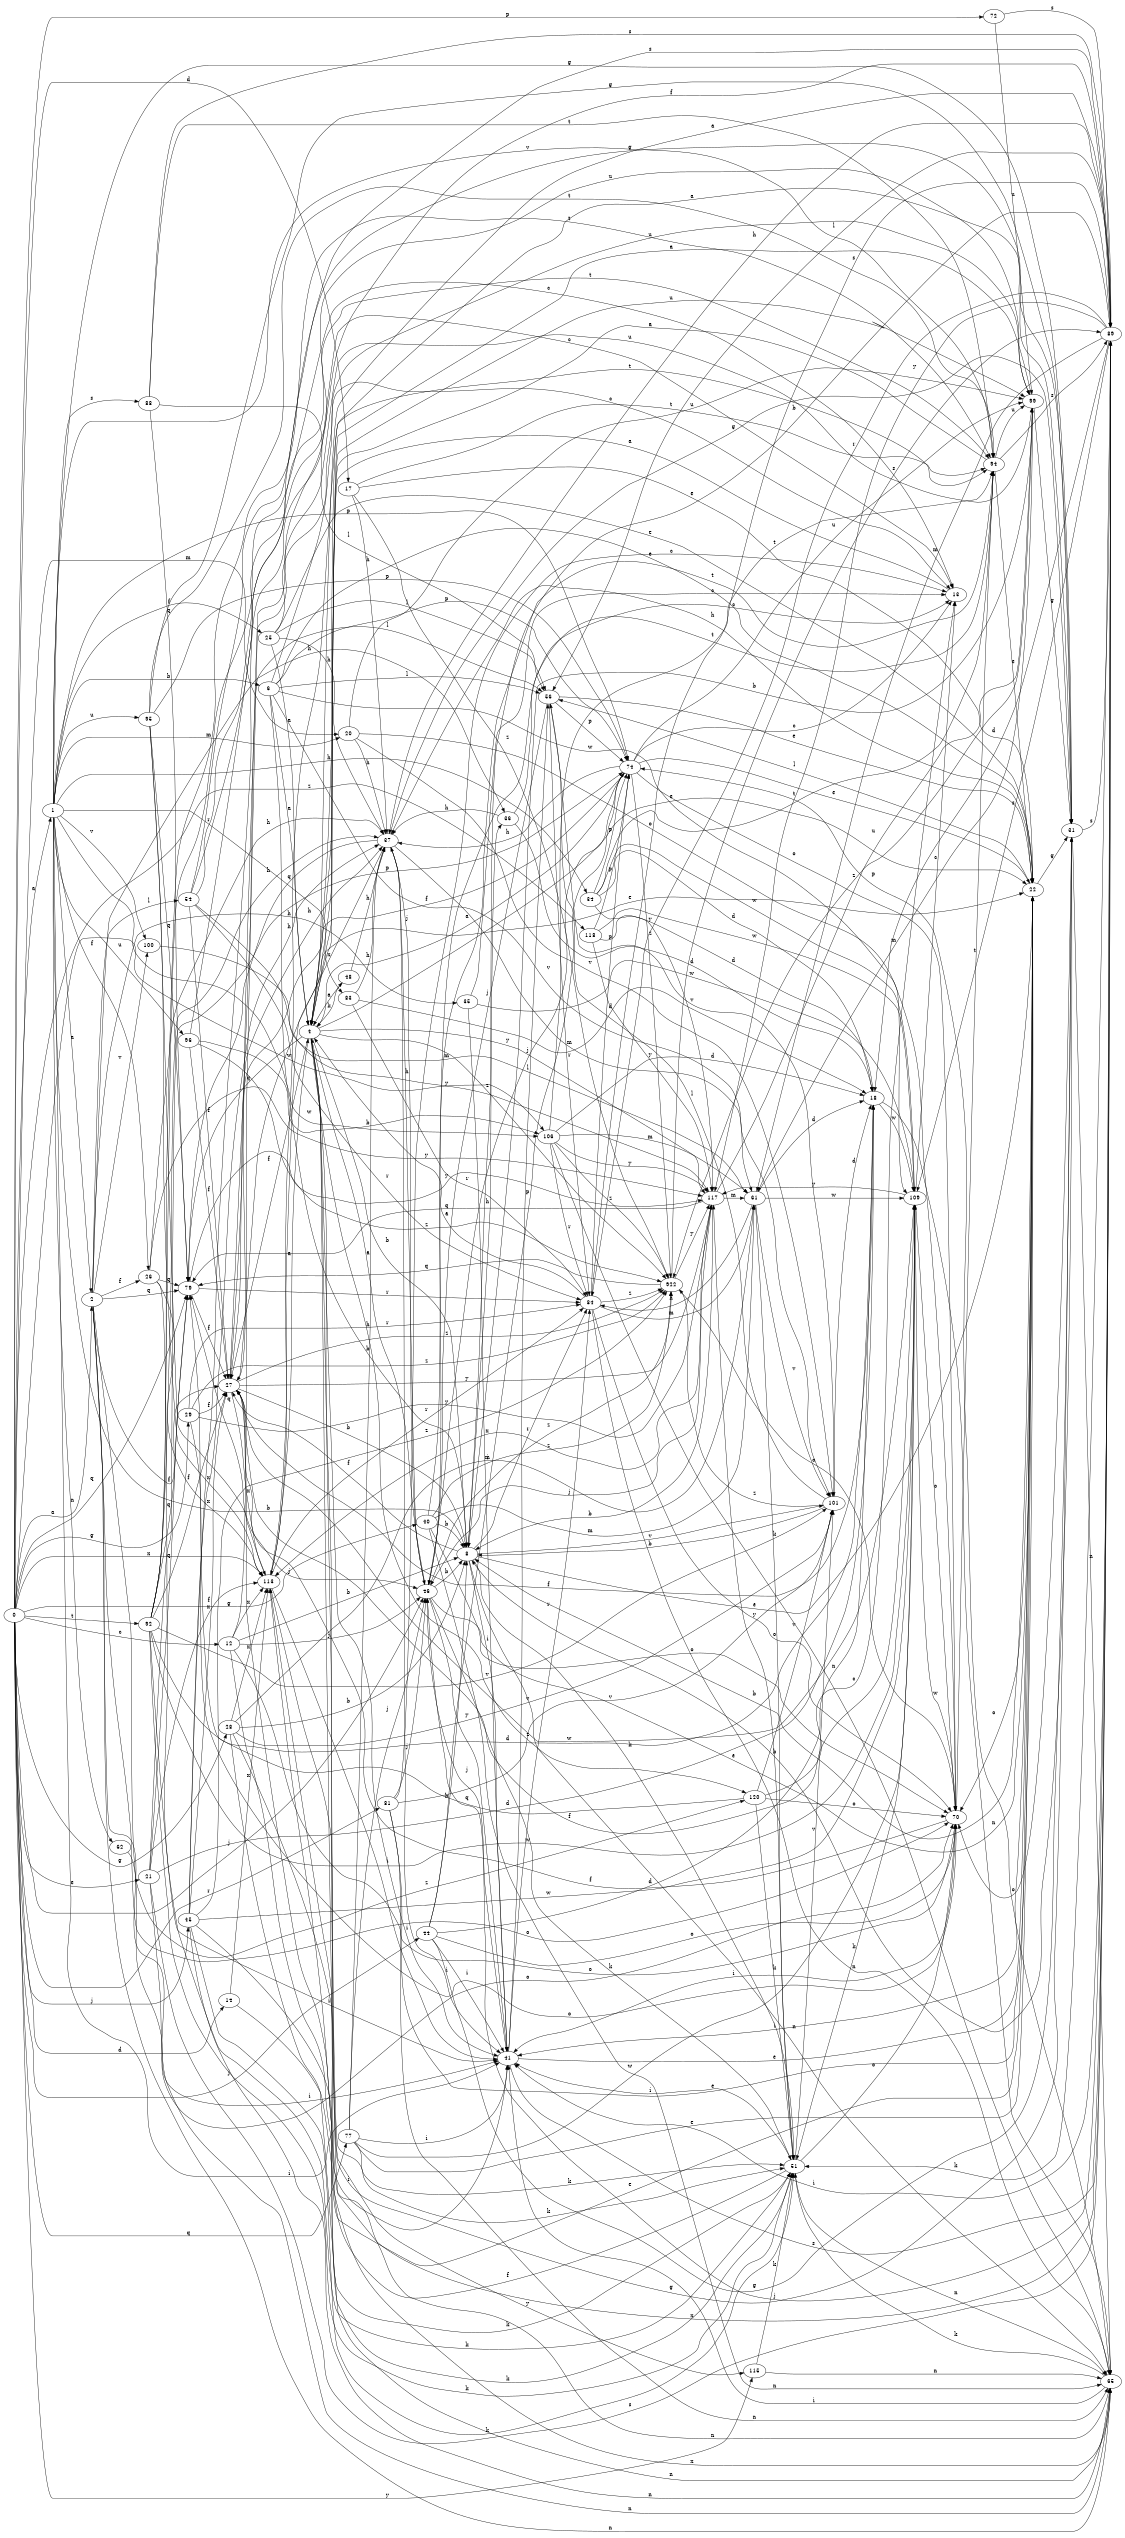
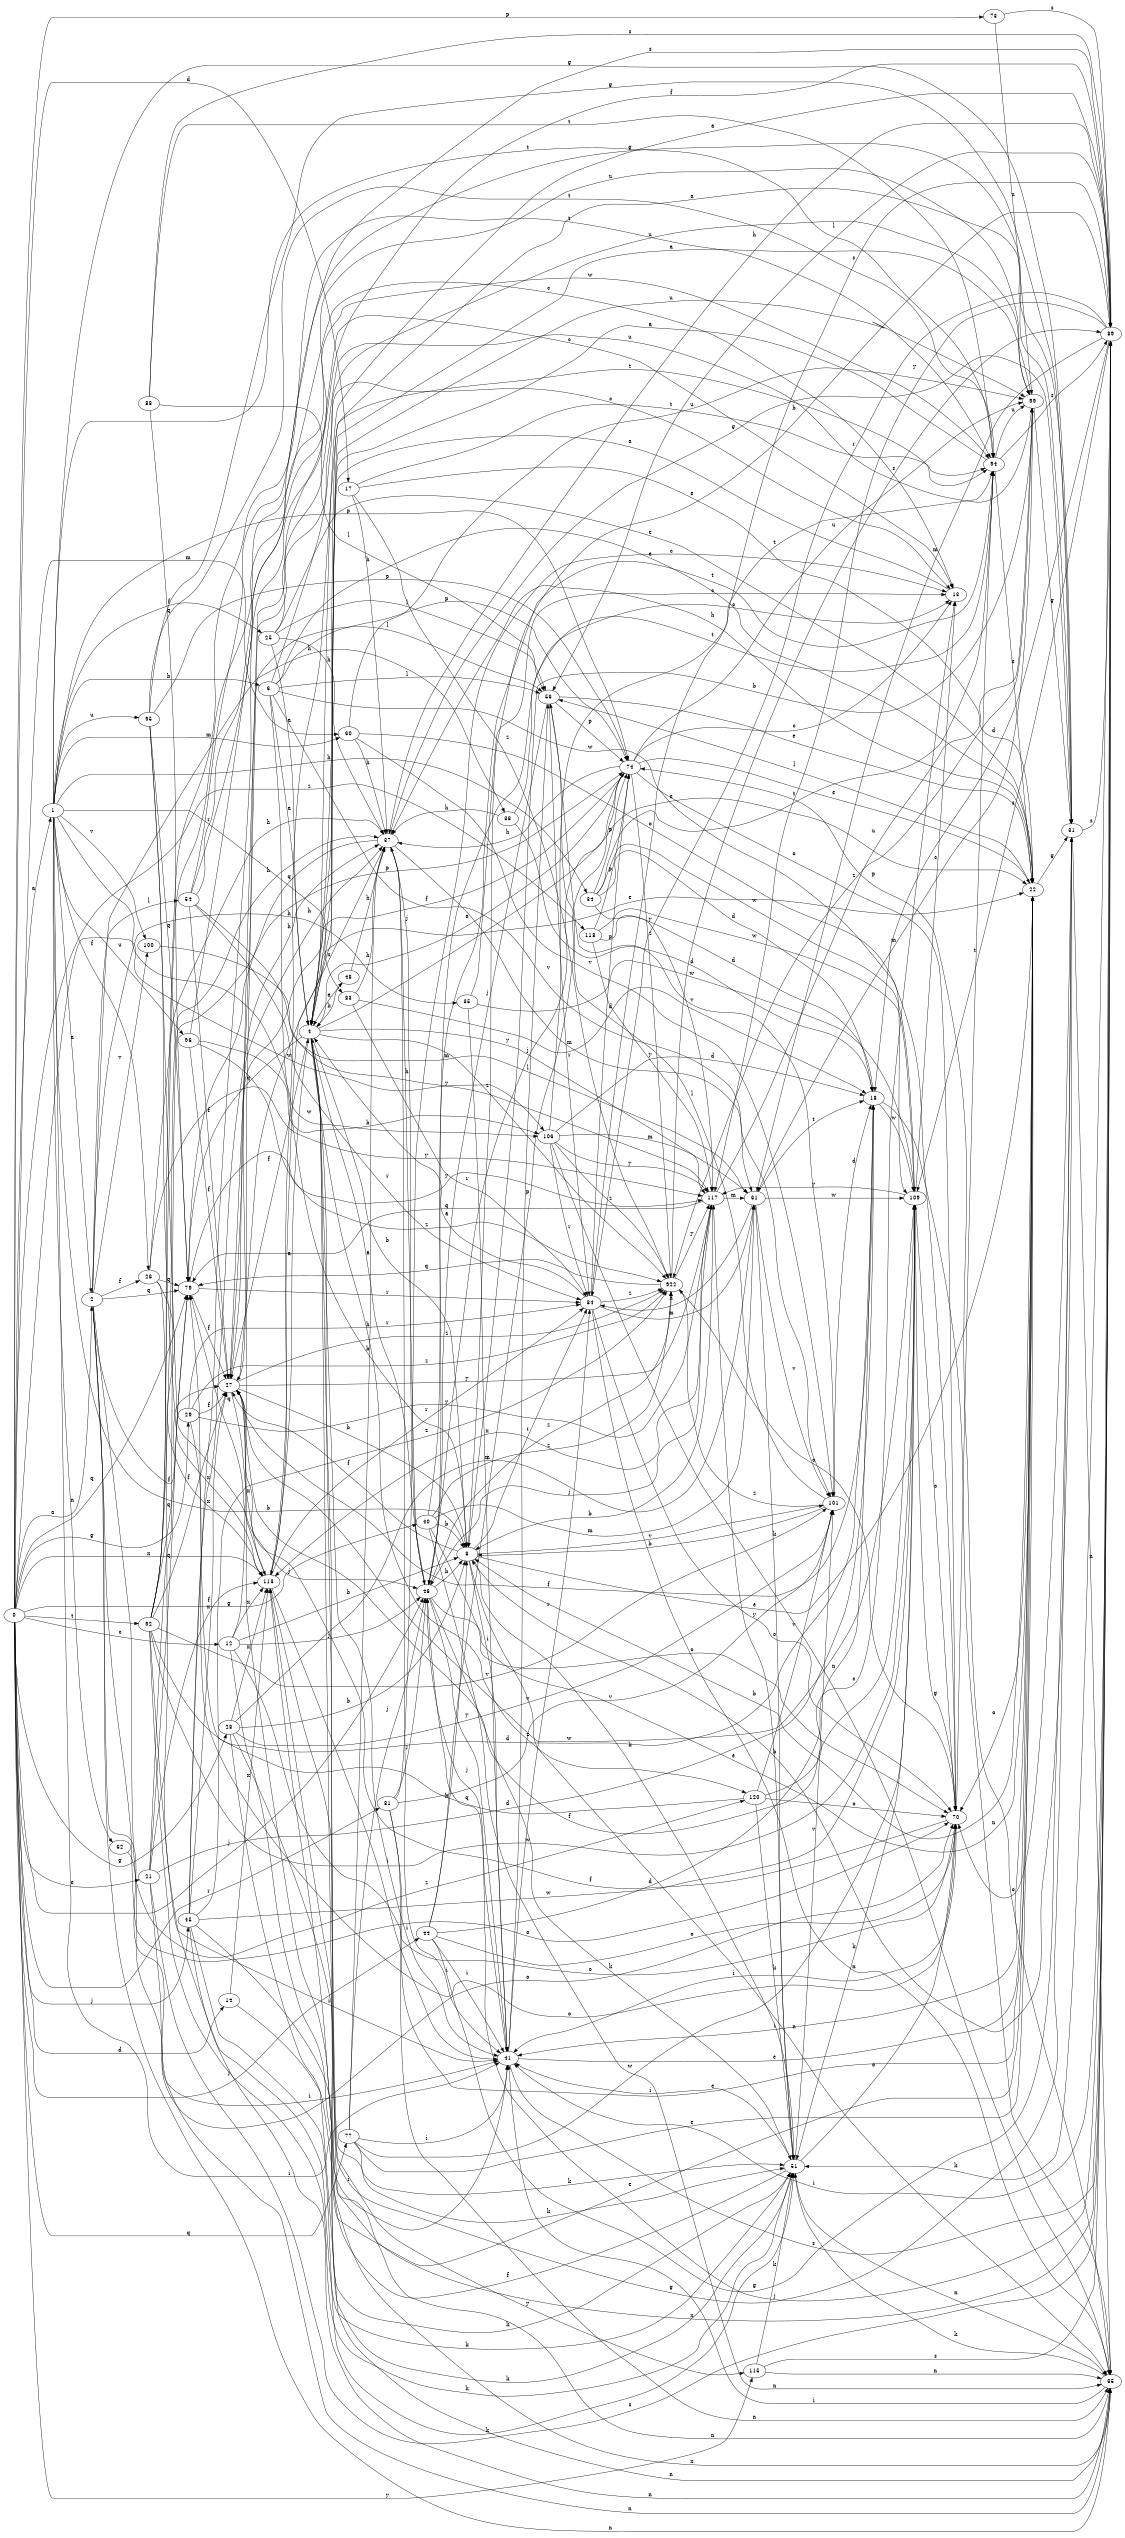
(994, 16) -> (994, 16)
(528, 148) -> (528, 148)
(591, 275) -> (591, 275)
(62, 484) -> none
(349, 734) -> (349, 734)
(814, 1120) -> (814, 1120)
(491, 1187) -> none
none -> (1105, 1500)
(936, 1693) -> (936, 1693)
